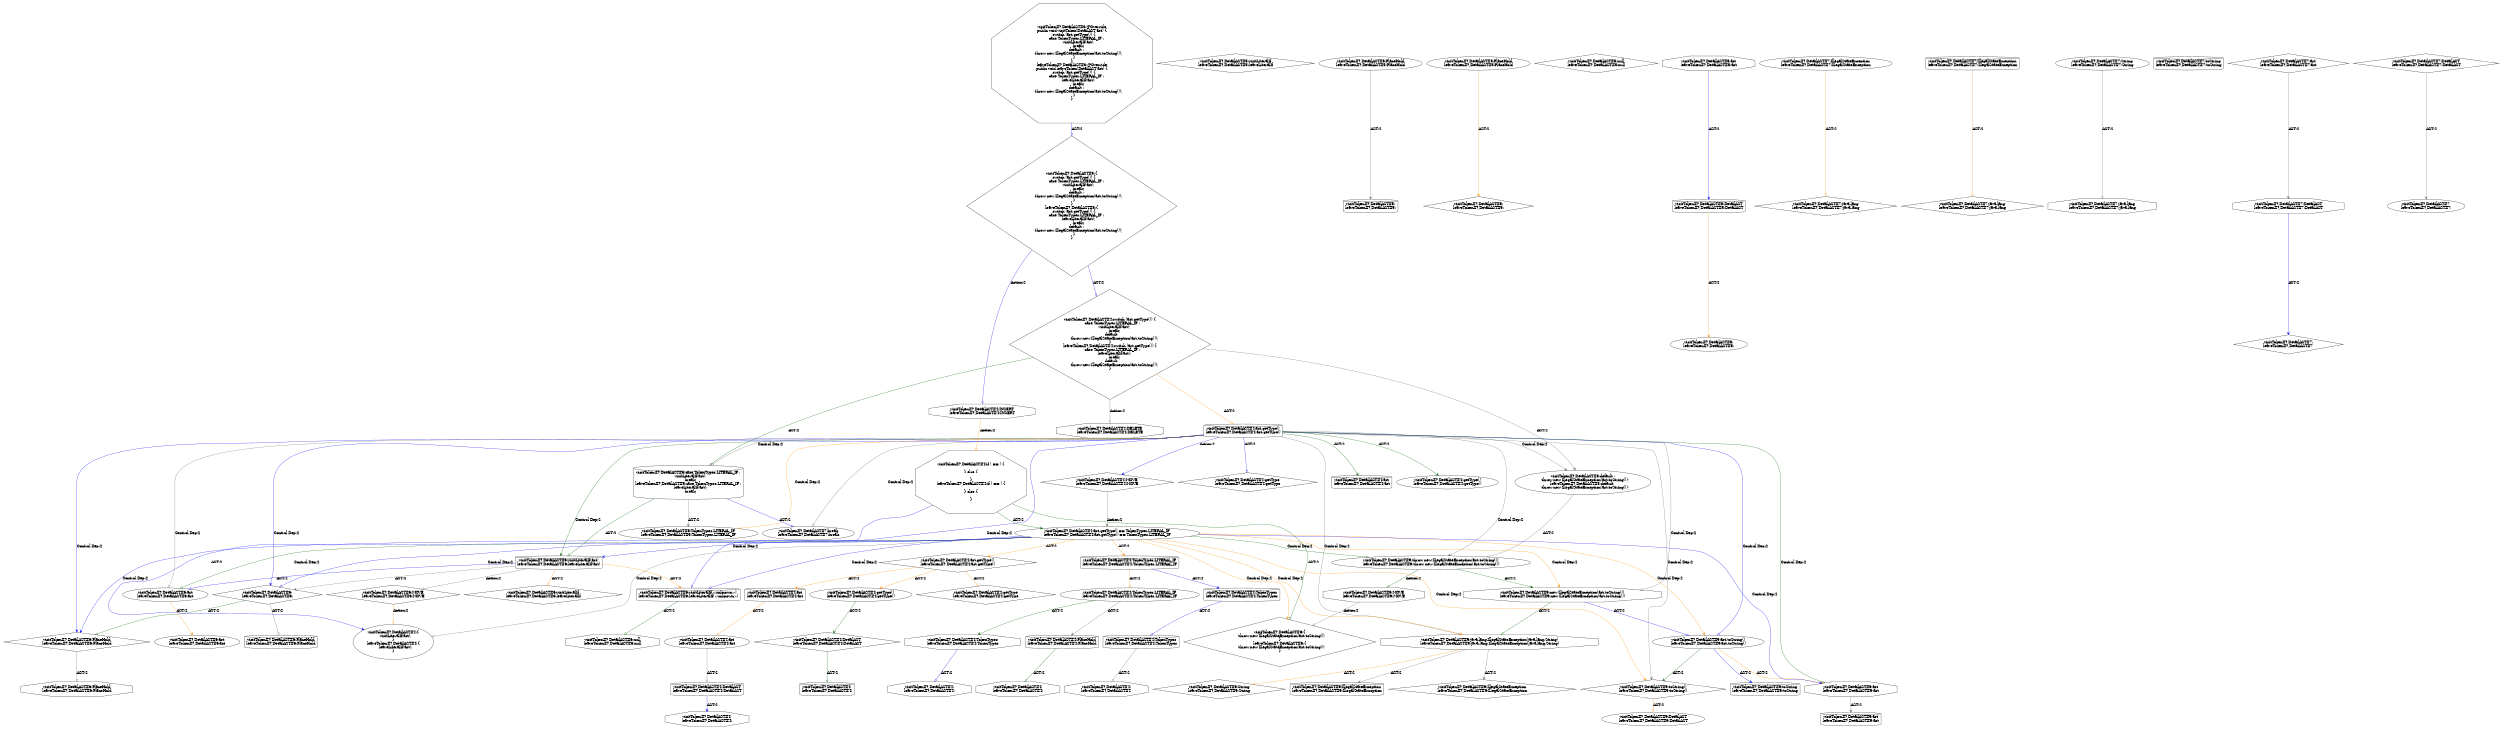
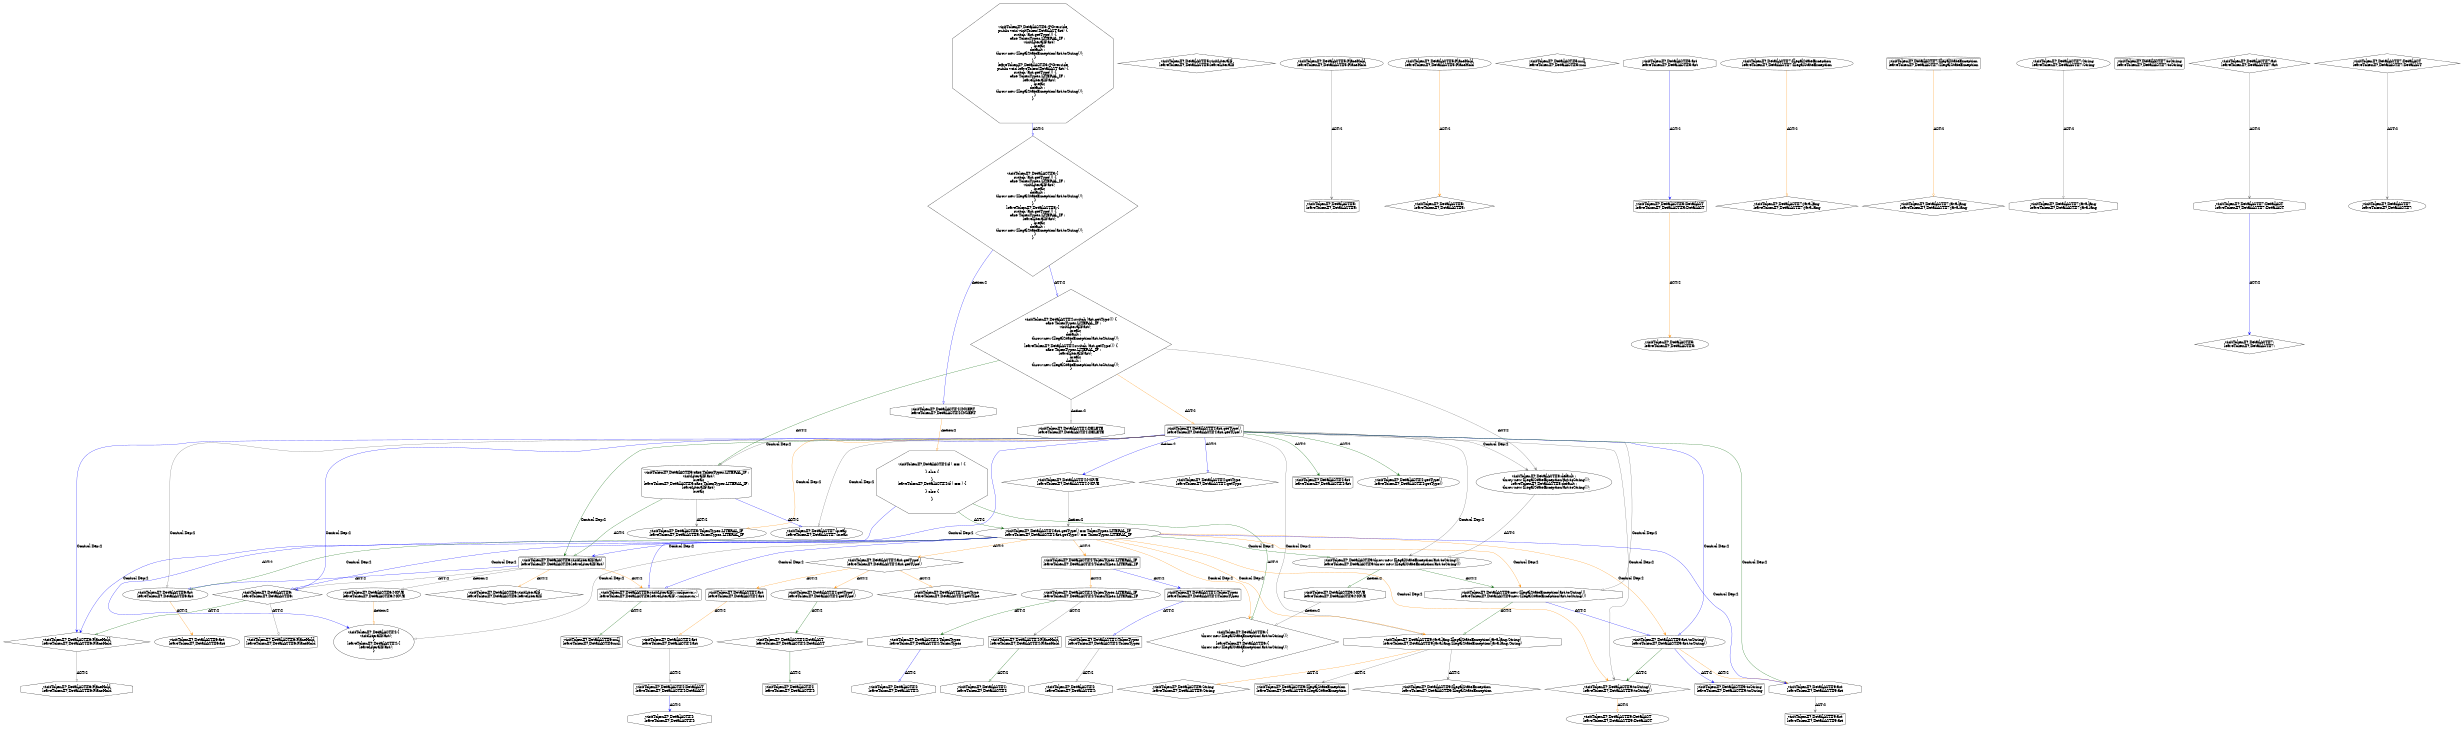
(393, 595) -> (374, 595)
(612, 642) -> (592, 642)
